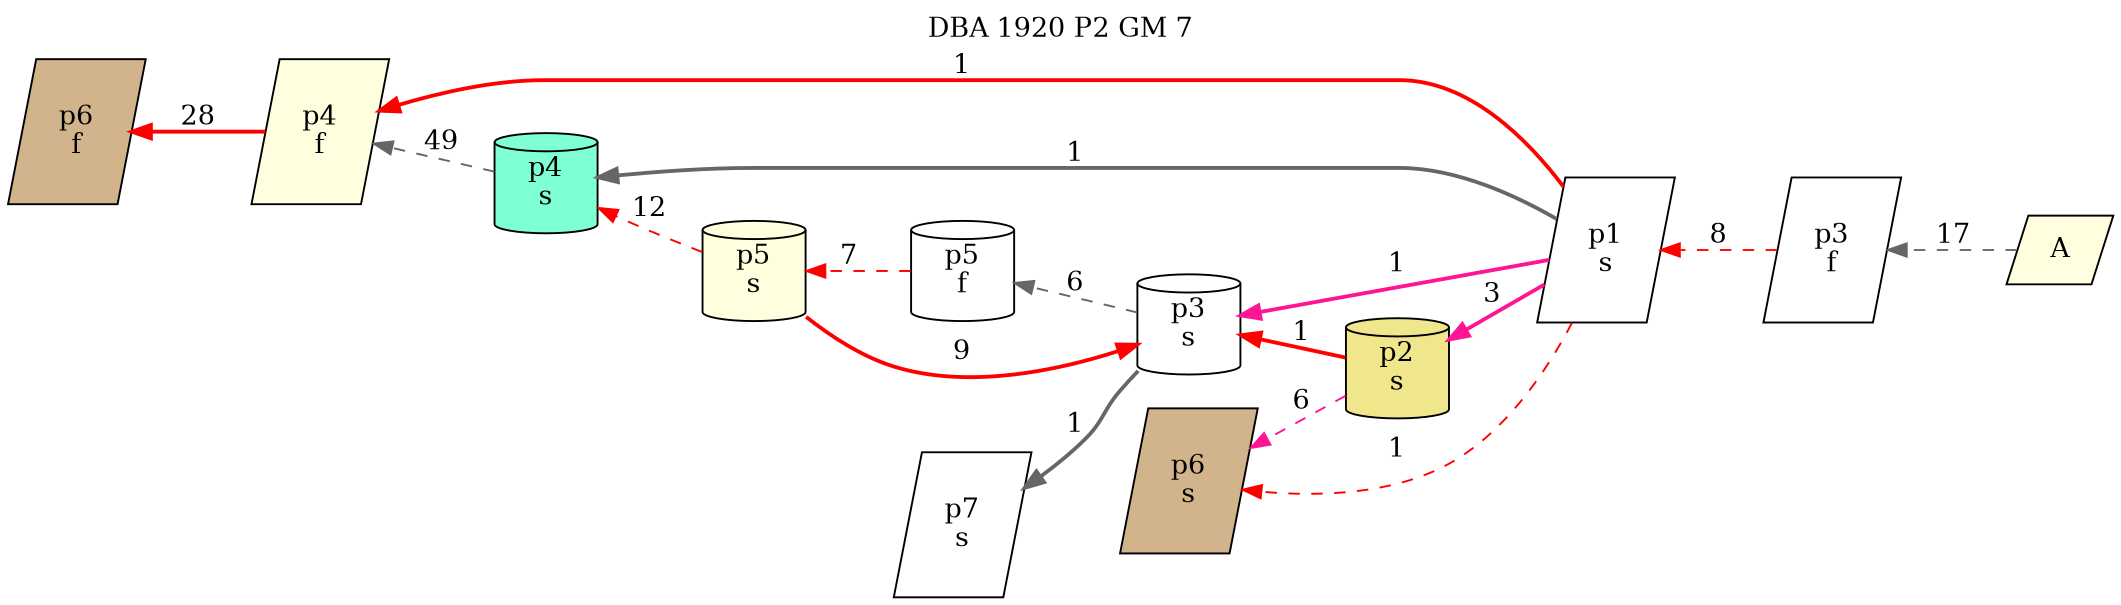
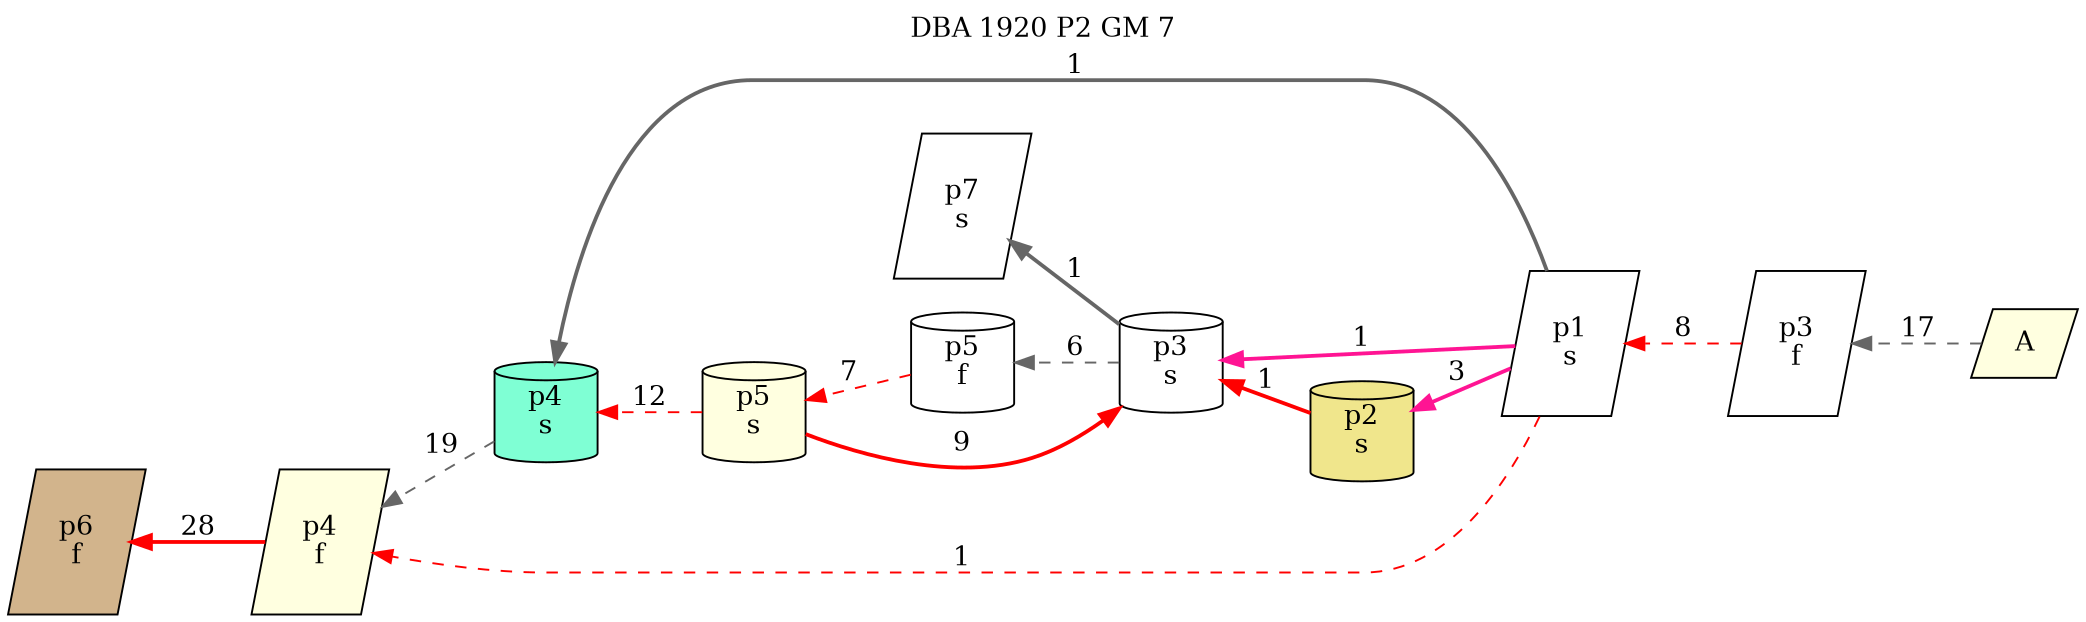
(999, 80) -> (1001, 572)
(442, 142) -> (442, 446)
(1189, 481) -> none
